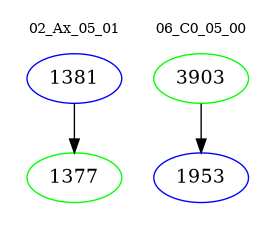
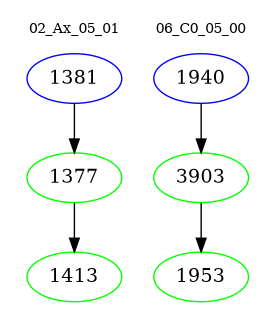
none -> (201, 79)
(201, 178) -> (201, 277)
none -> (74, 277)
